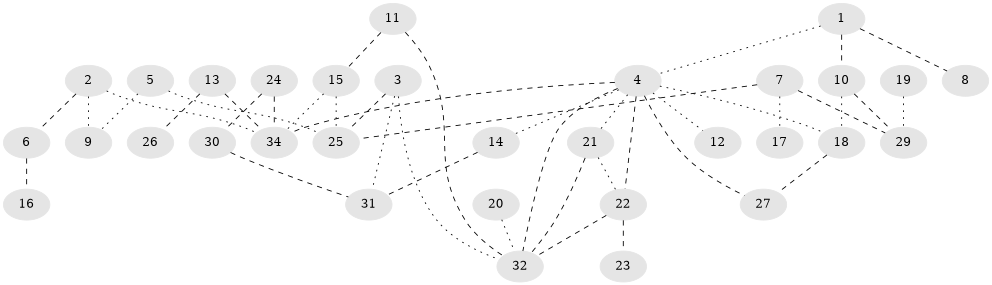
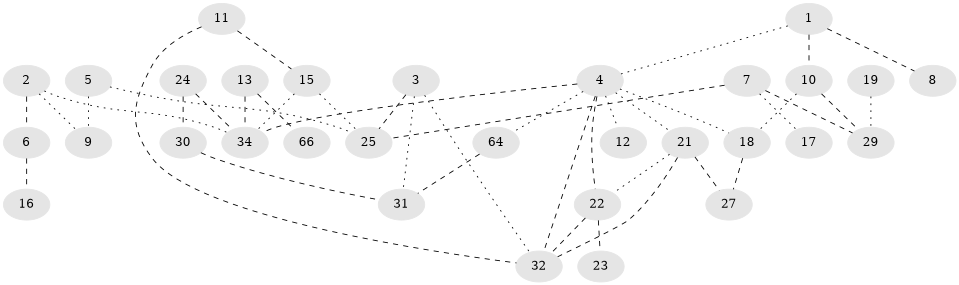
(150, 143) -> (307, 143)
(496, 143) -> (496, 143)
(685, 156) -> (707, 174)
(496, 205) -> none
